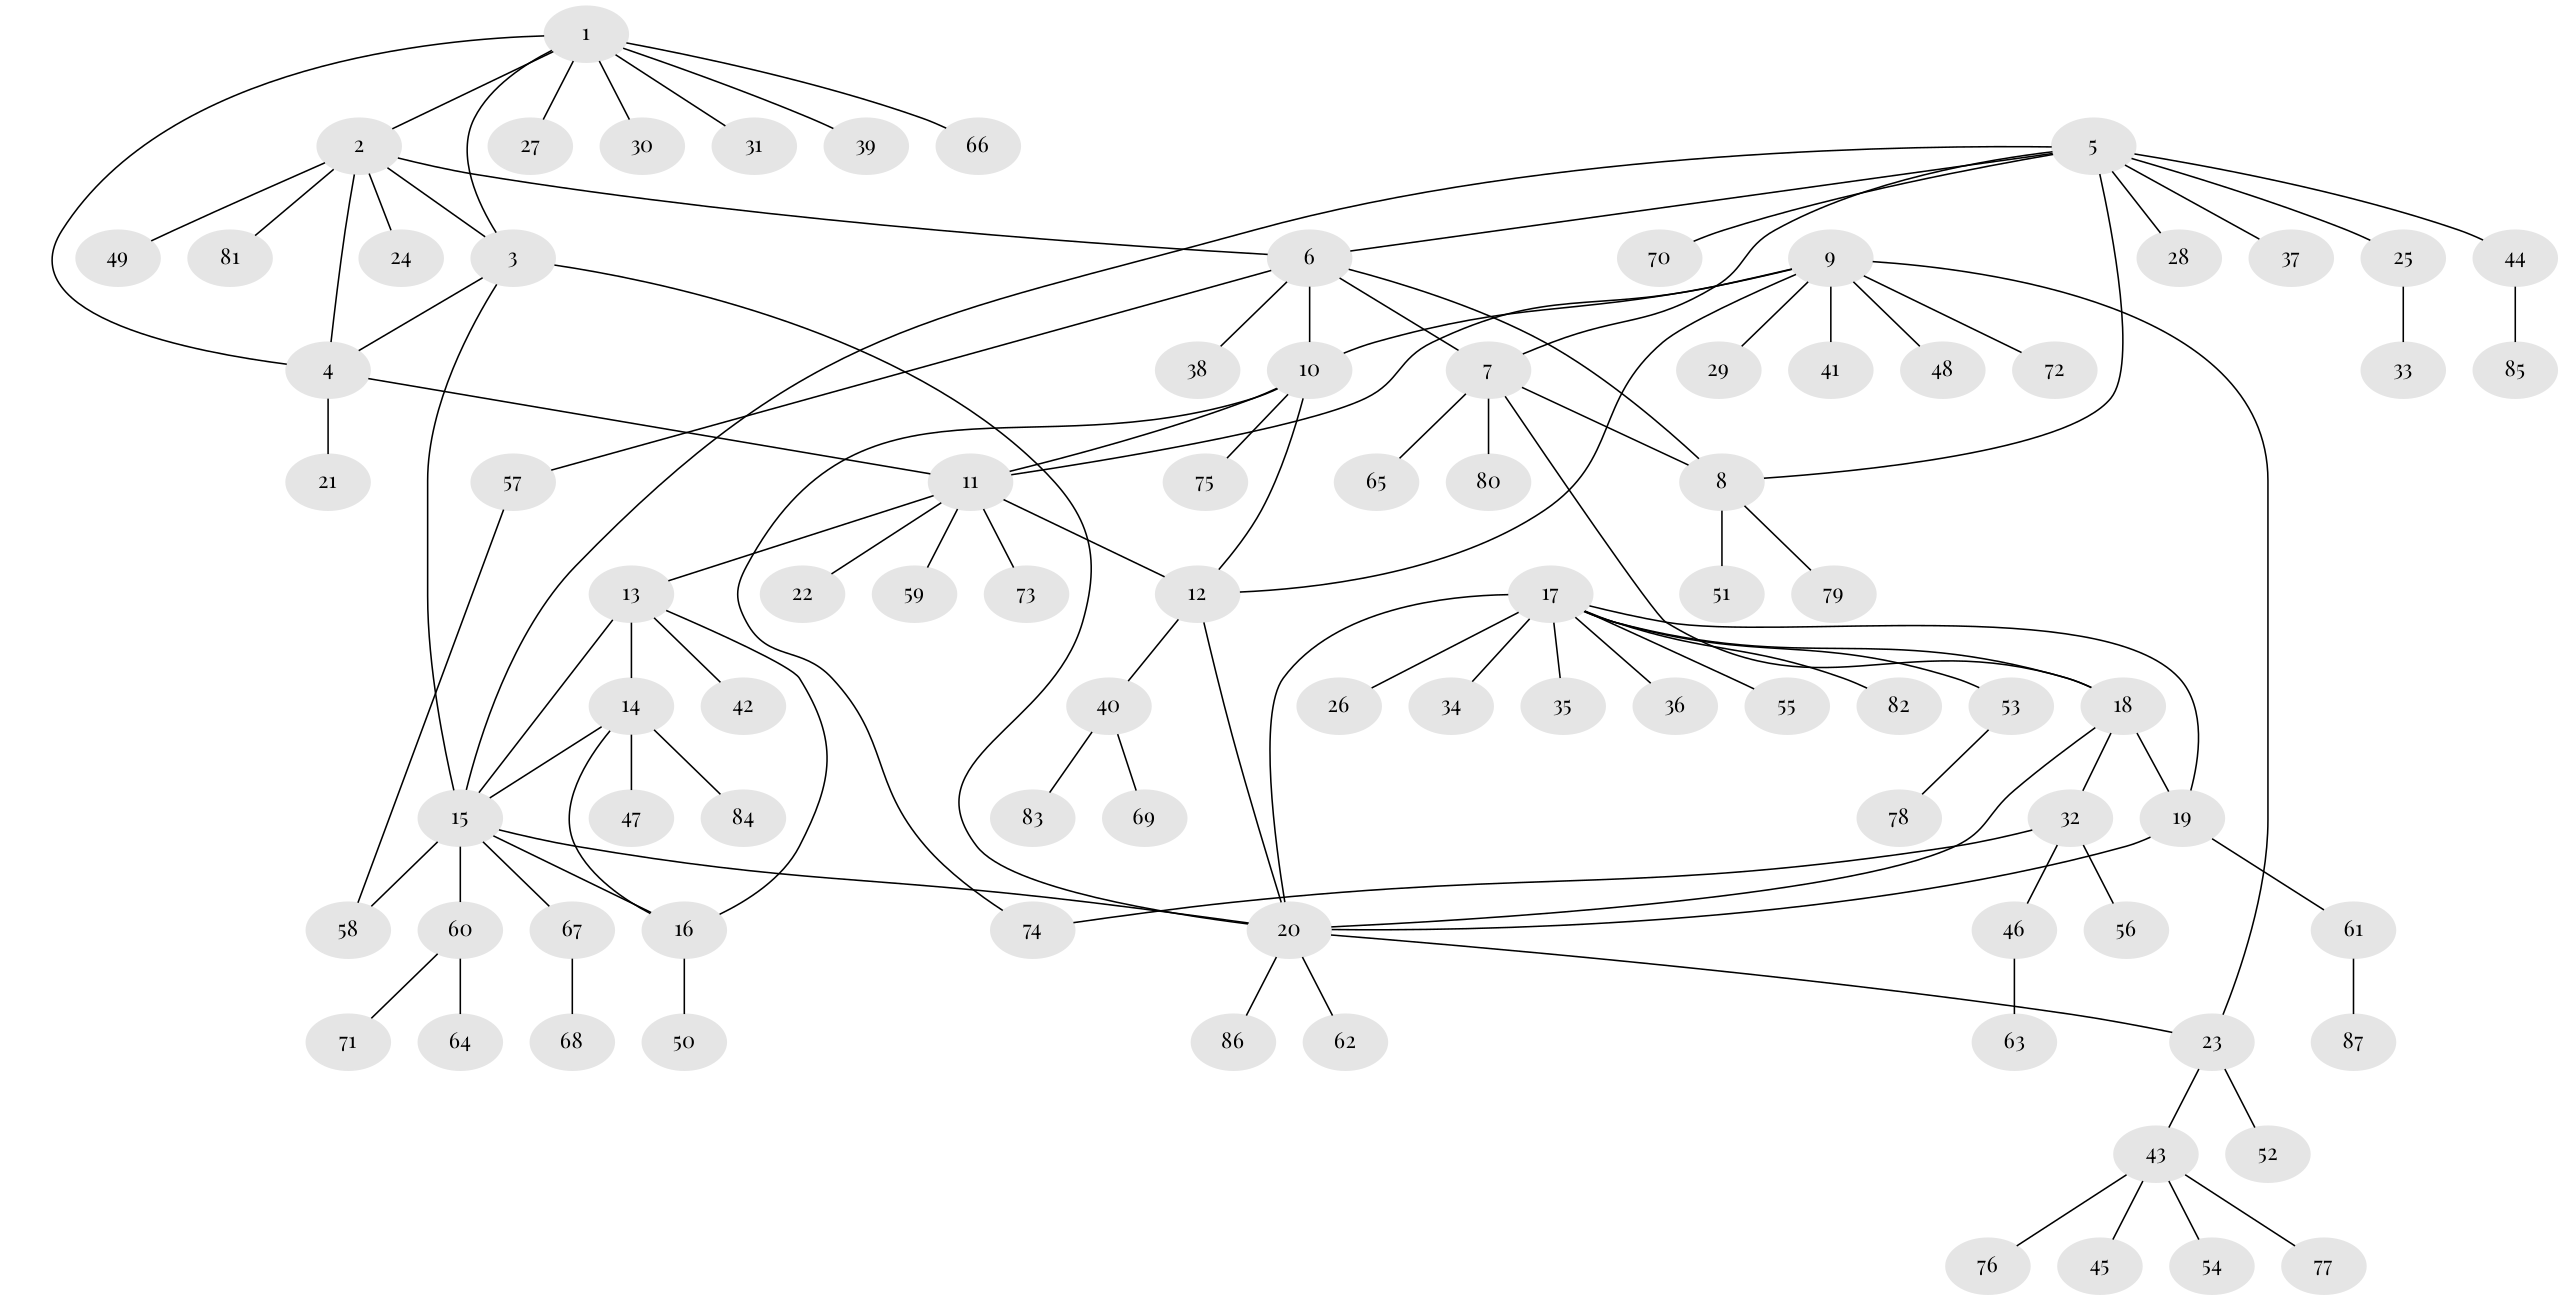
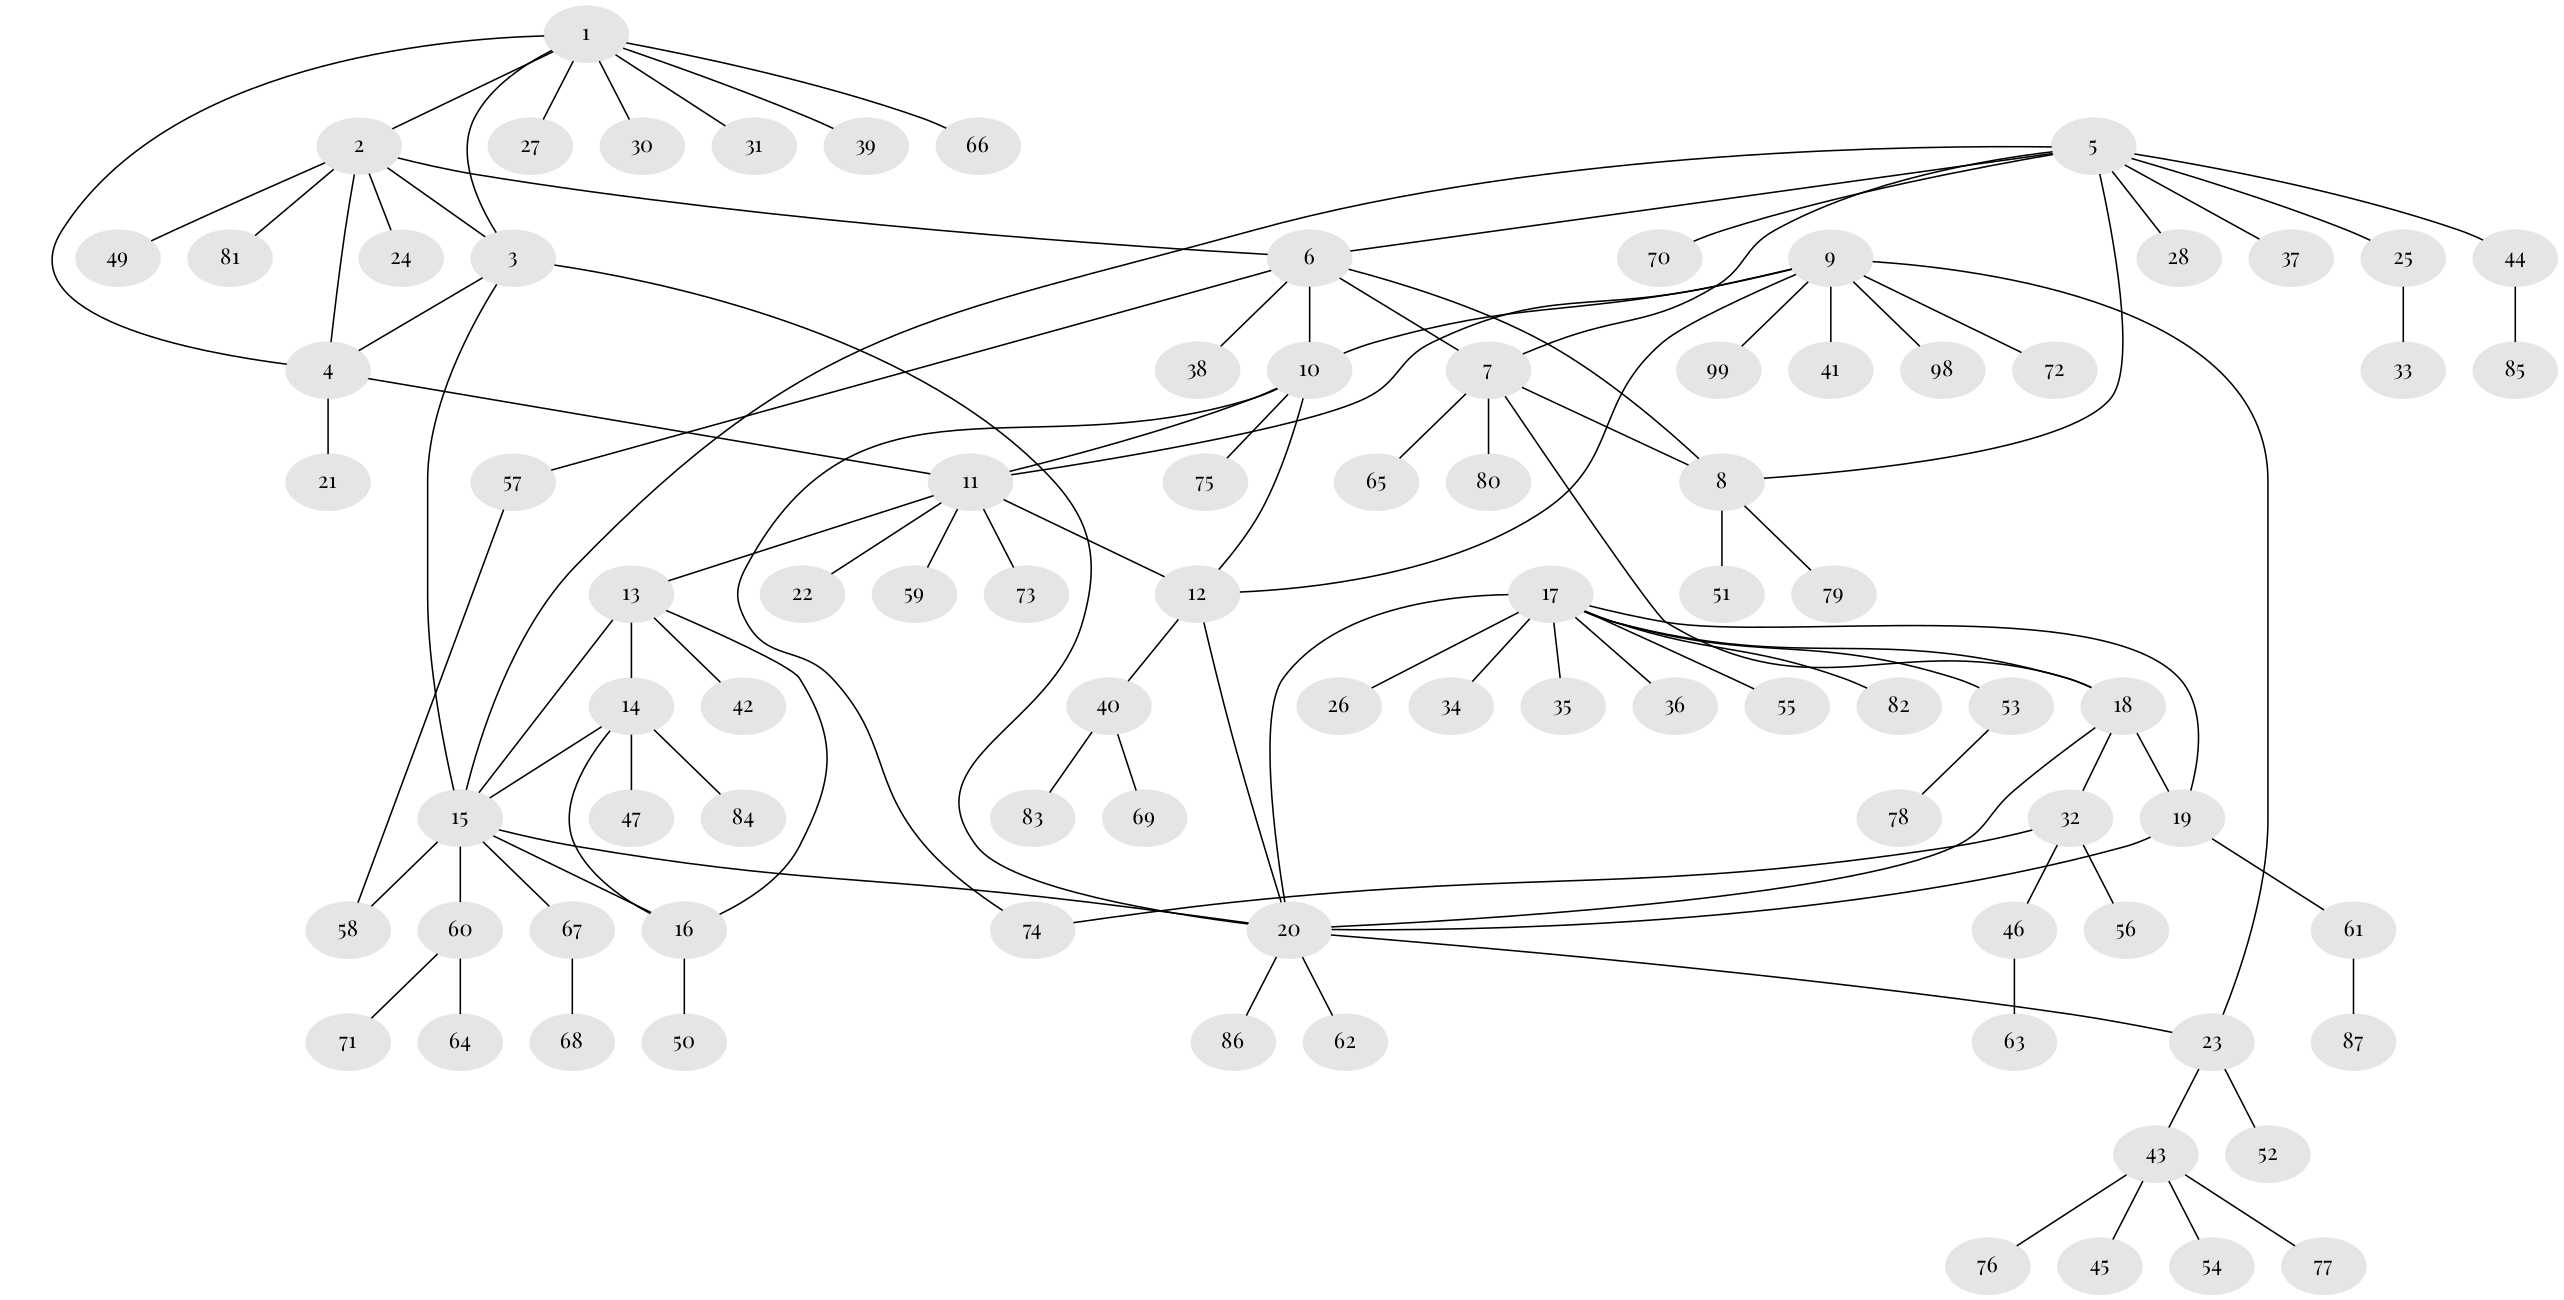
(1719, 370) -> (1719, 370)
(1943, 370) -> (1943, 370)
